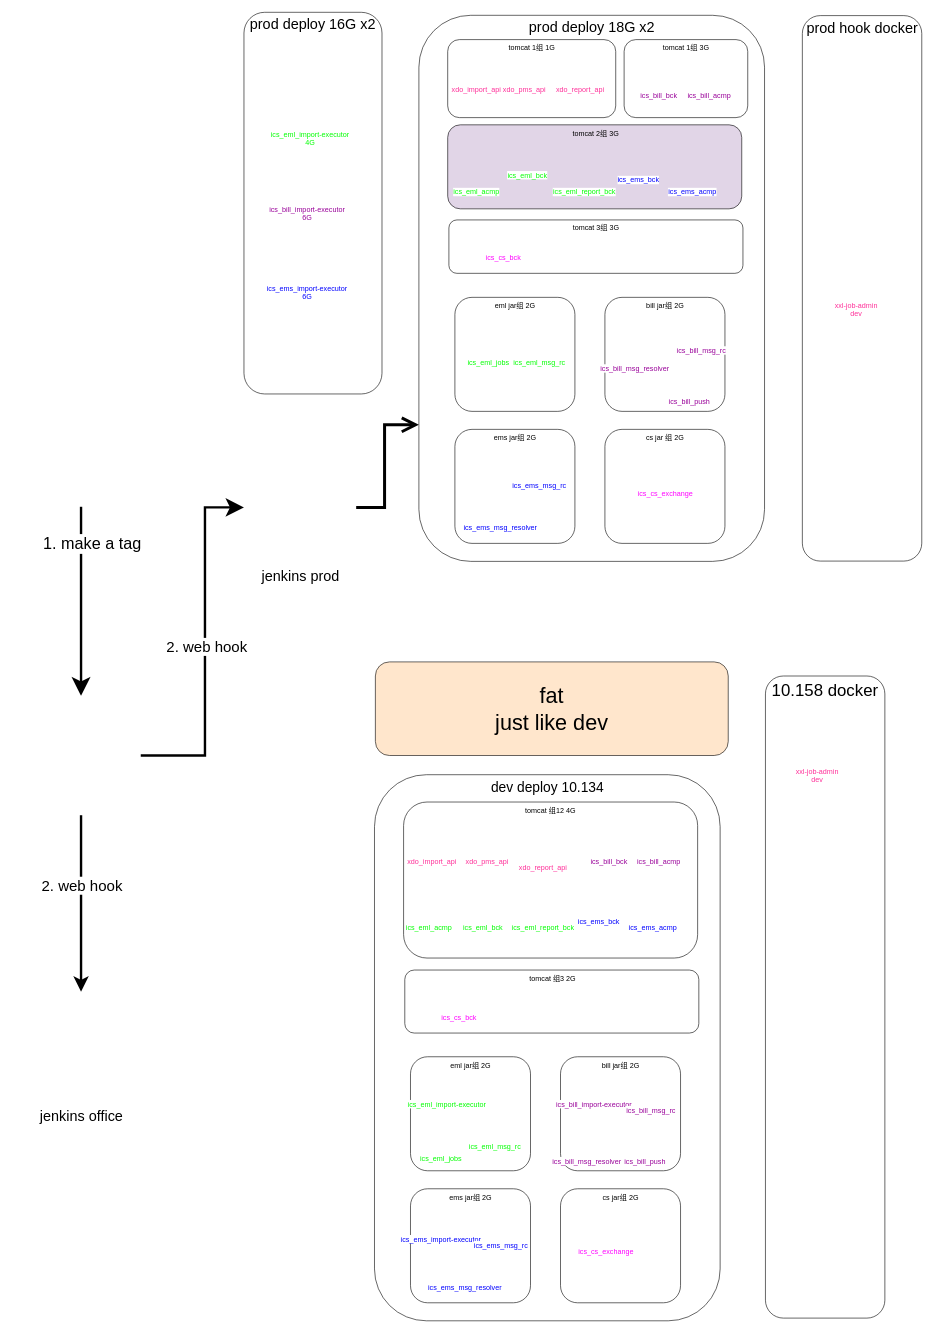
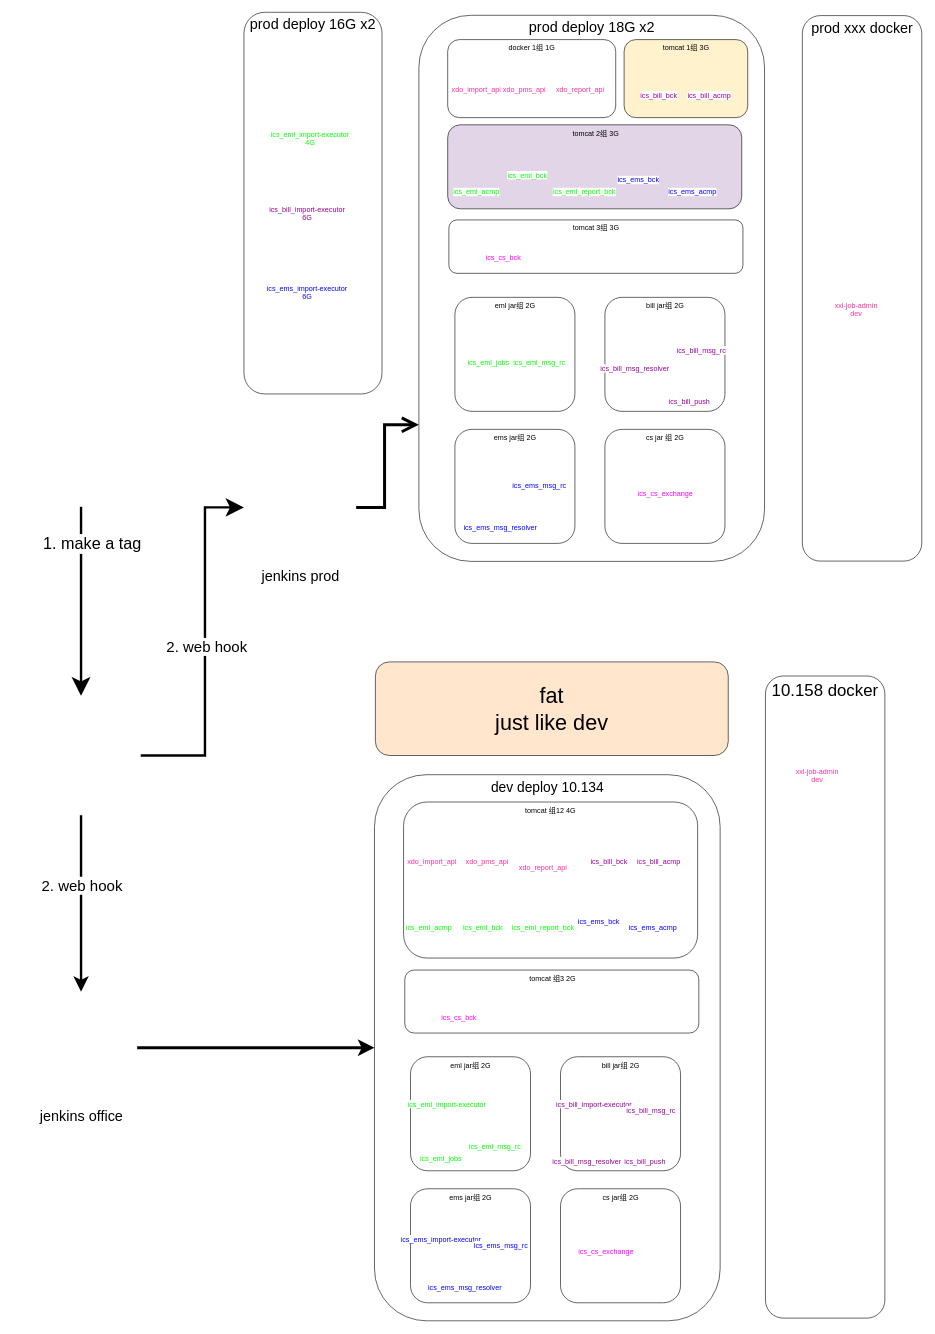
(862, 37) -> (862, 29)
(532, 48) -> (532, 48)
(686, 79) -> (686, 79)
none -> (250, 1048)
